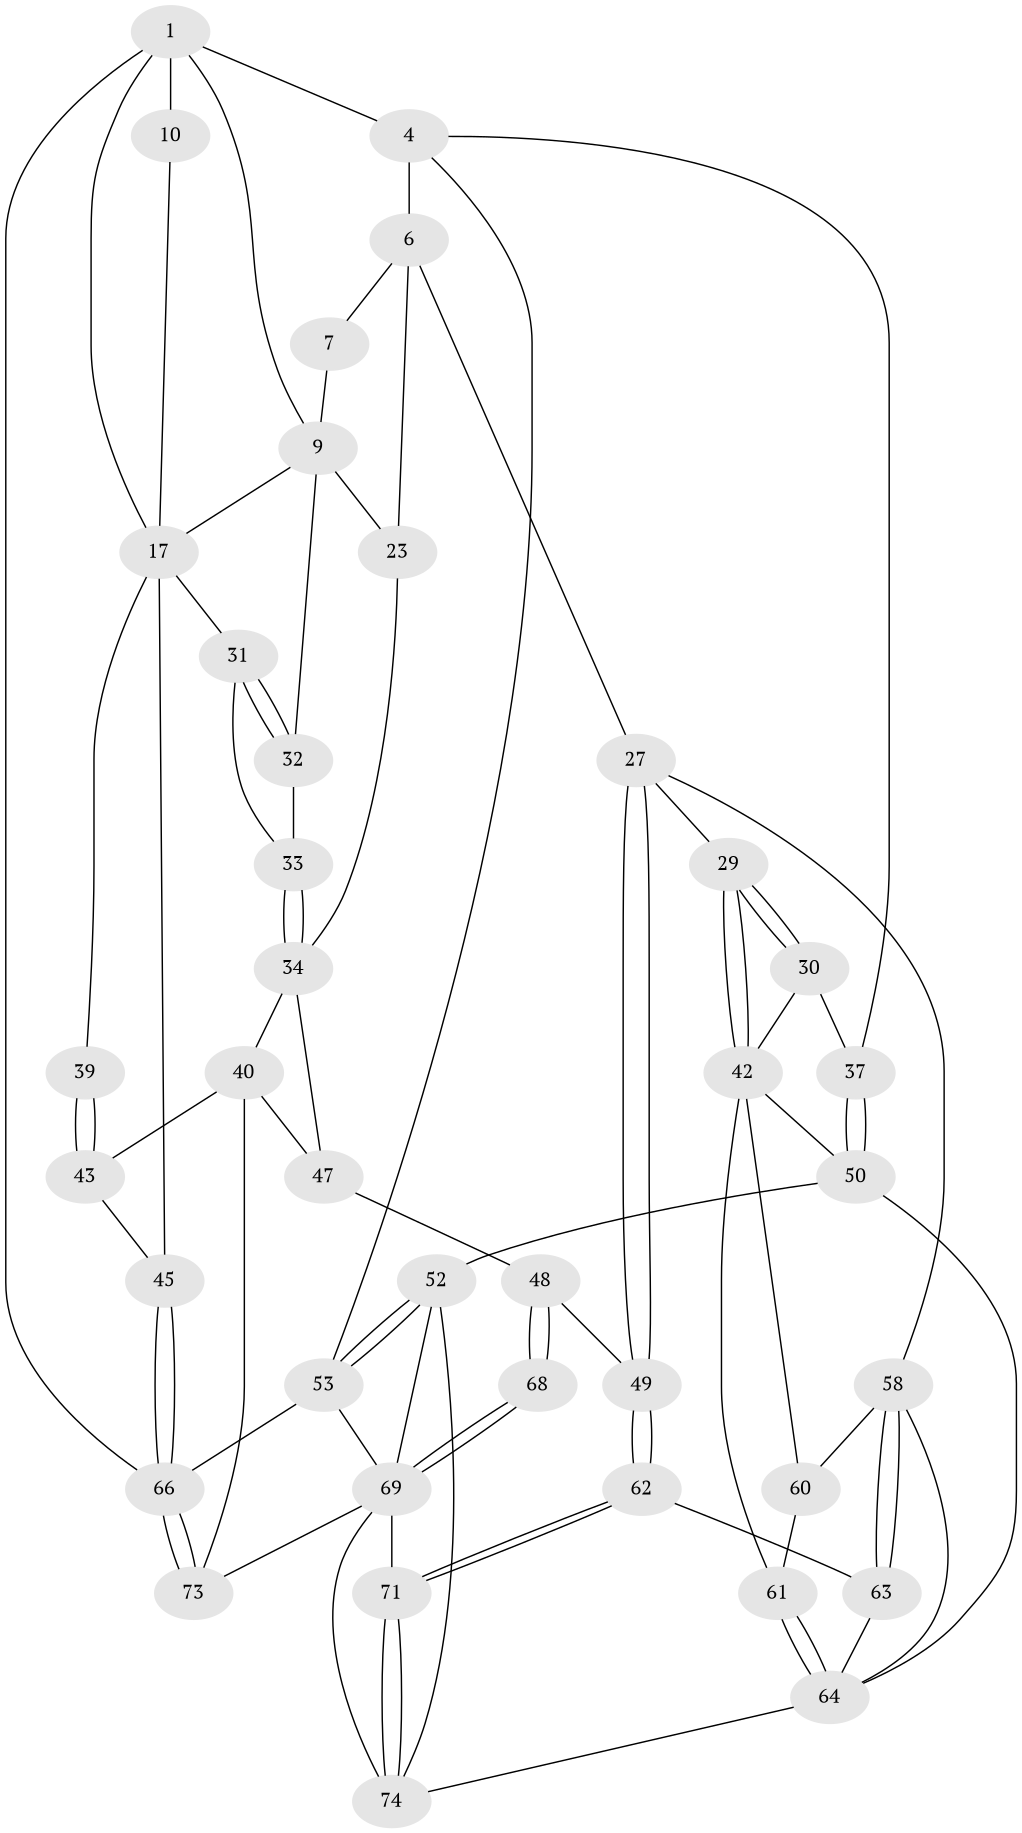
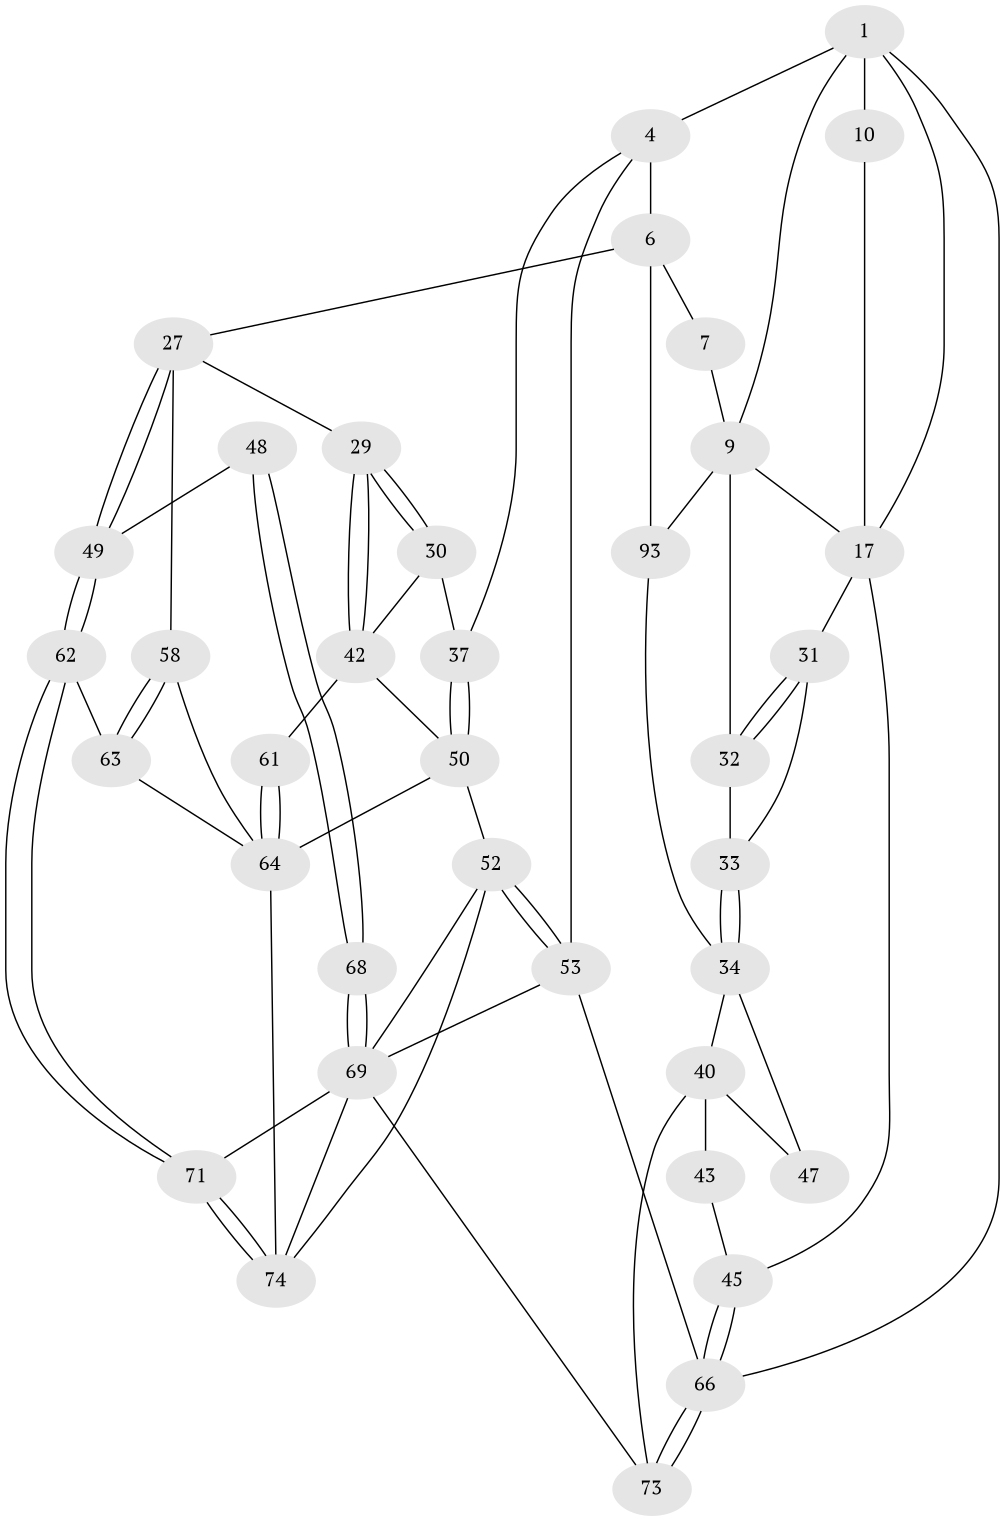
(398, 552) -> (651, 552)
(85, 1073) -> none
(433, 1229) -> none
(801, 1489) -> none
